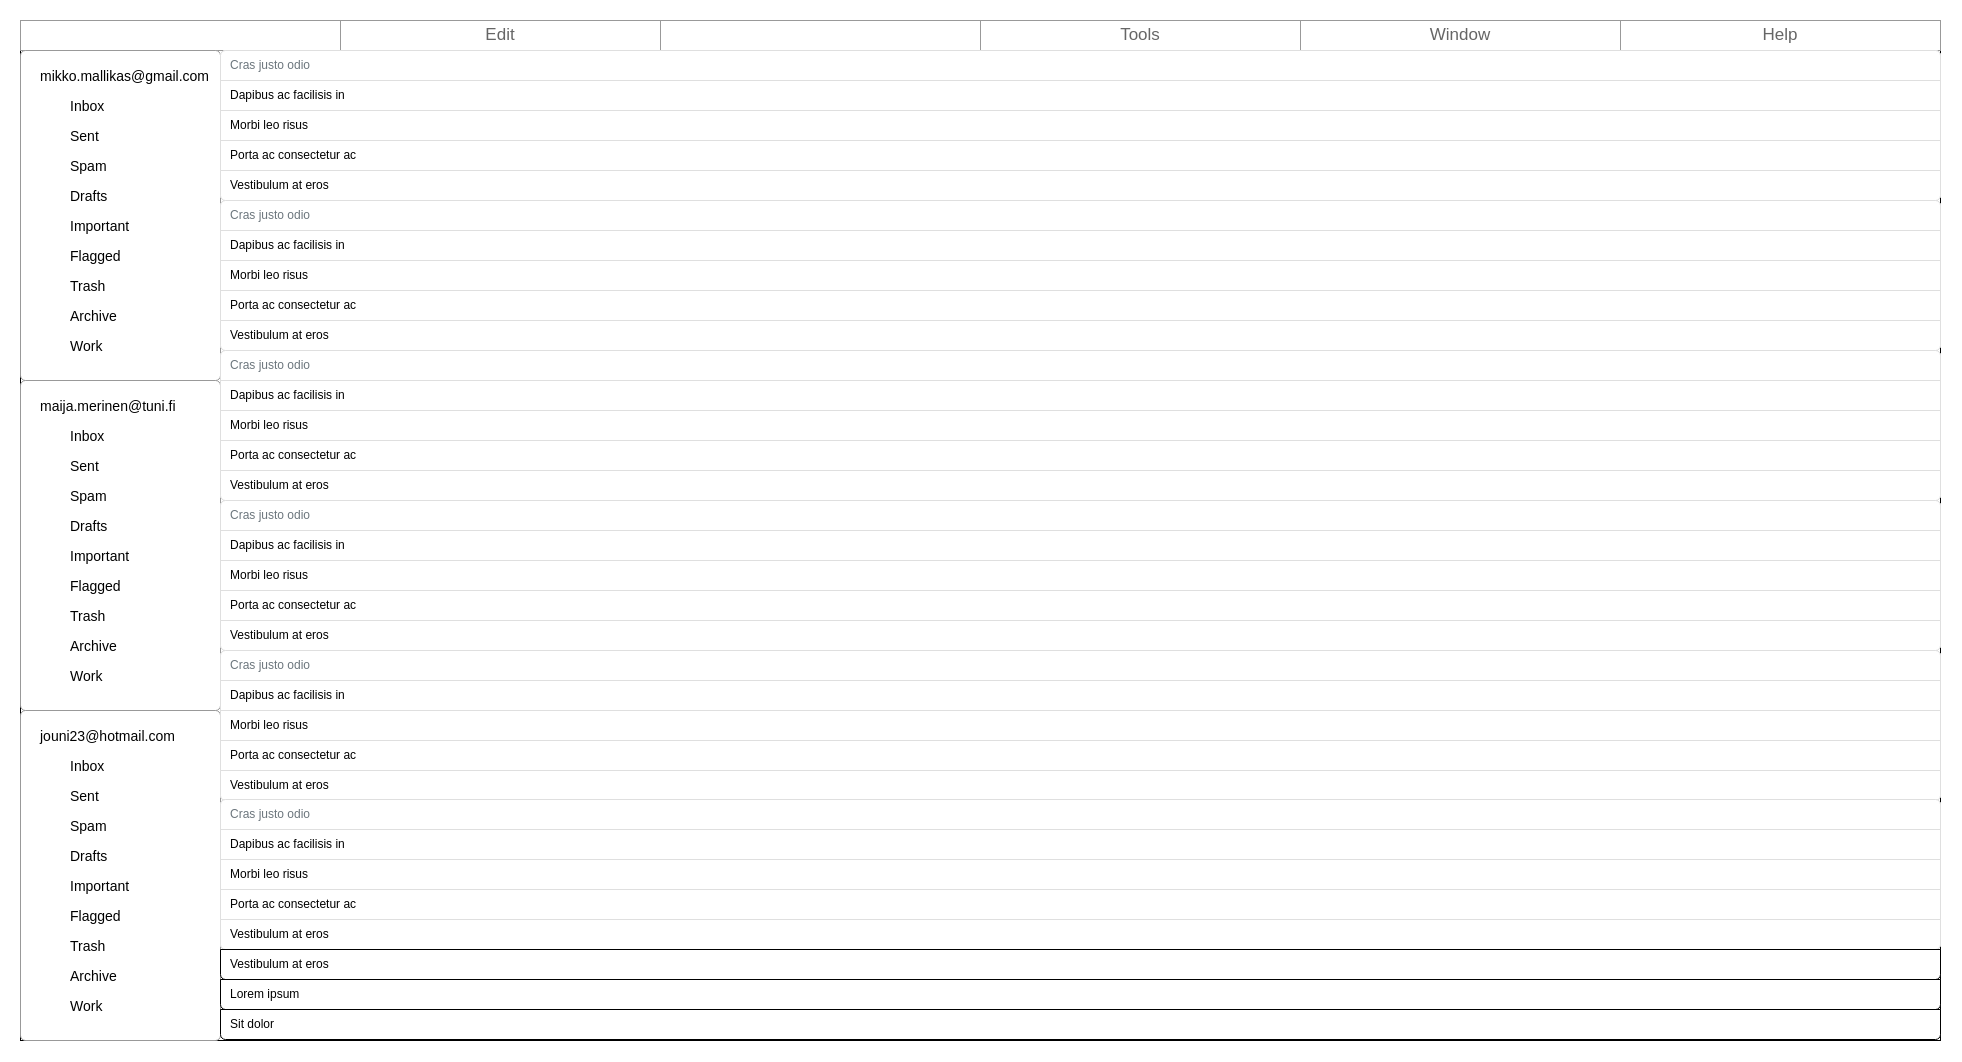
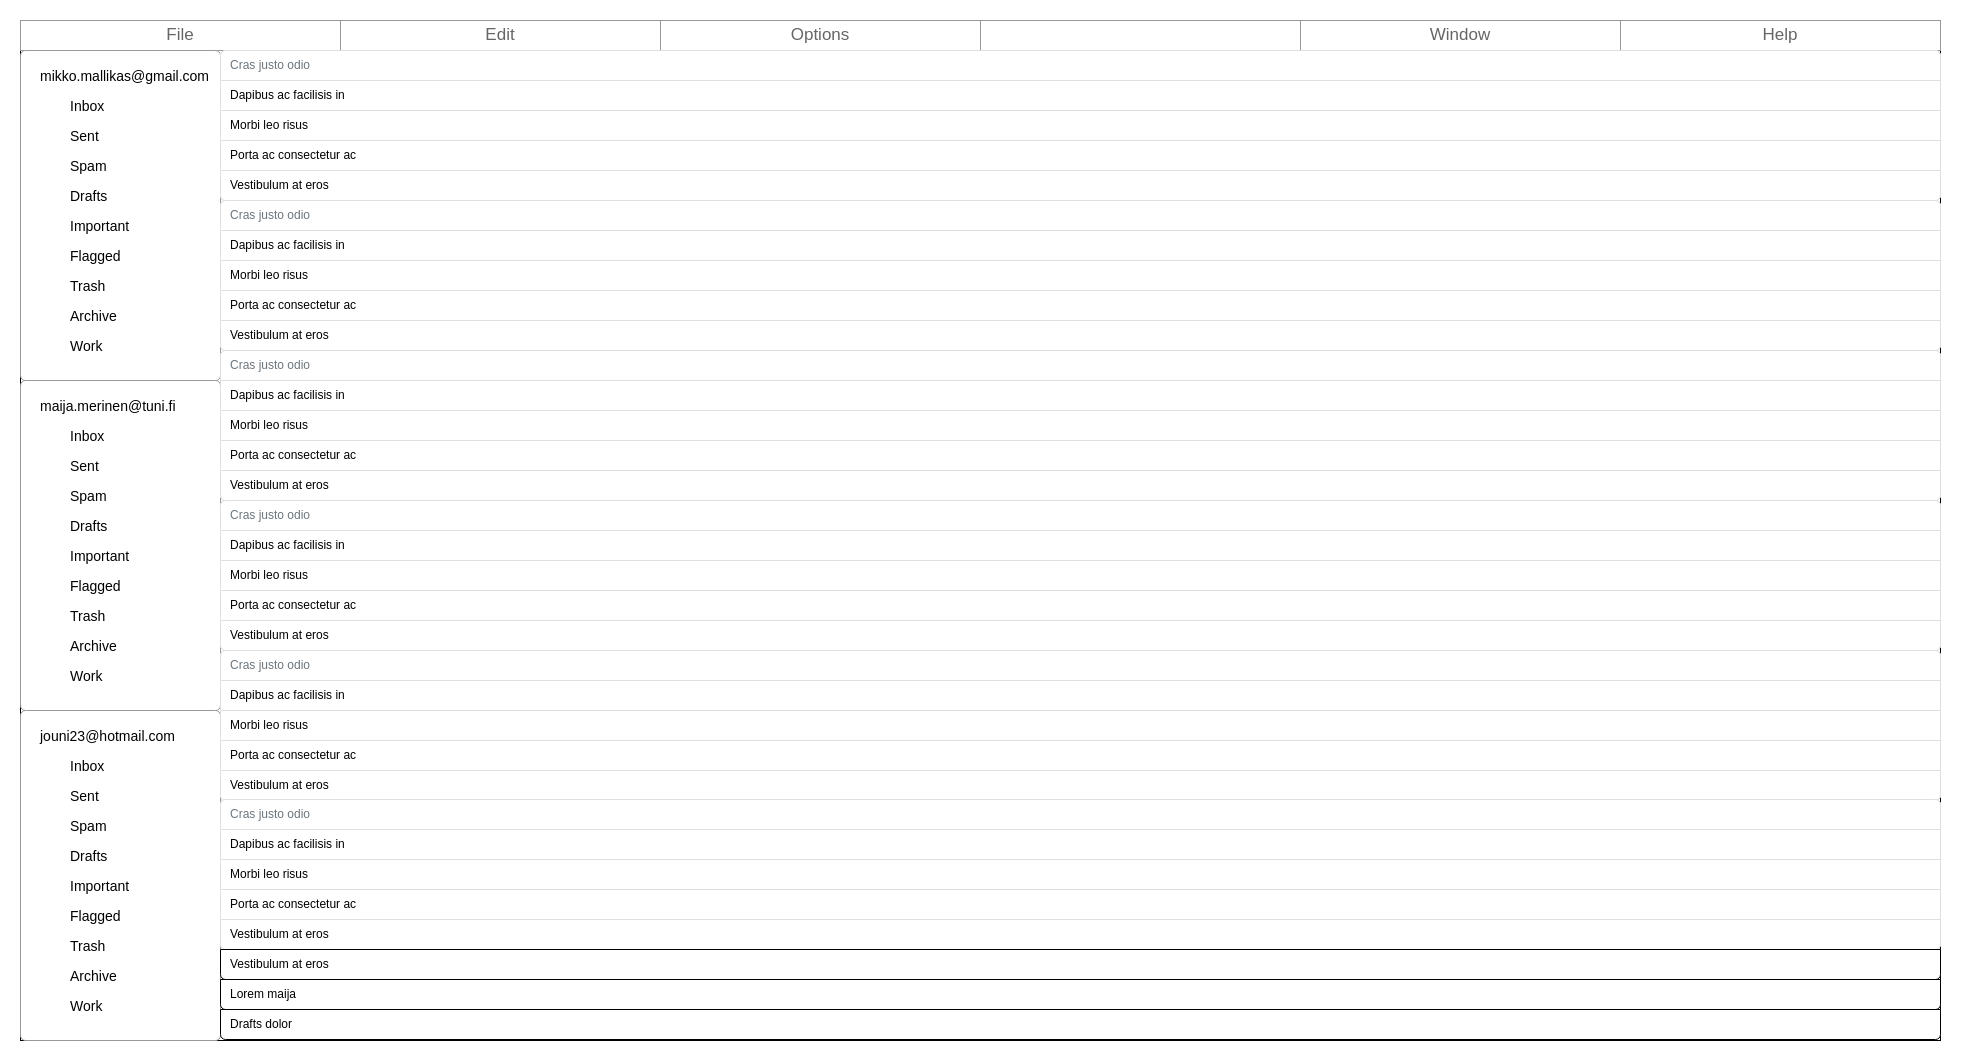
none -> (181, 36)
none -> (821, 36)
(1141, 36) -> none
(264, 995) -> (264, 995)
(256, 1025) -> (268, 1025)
